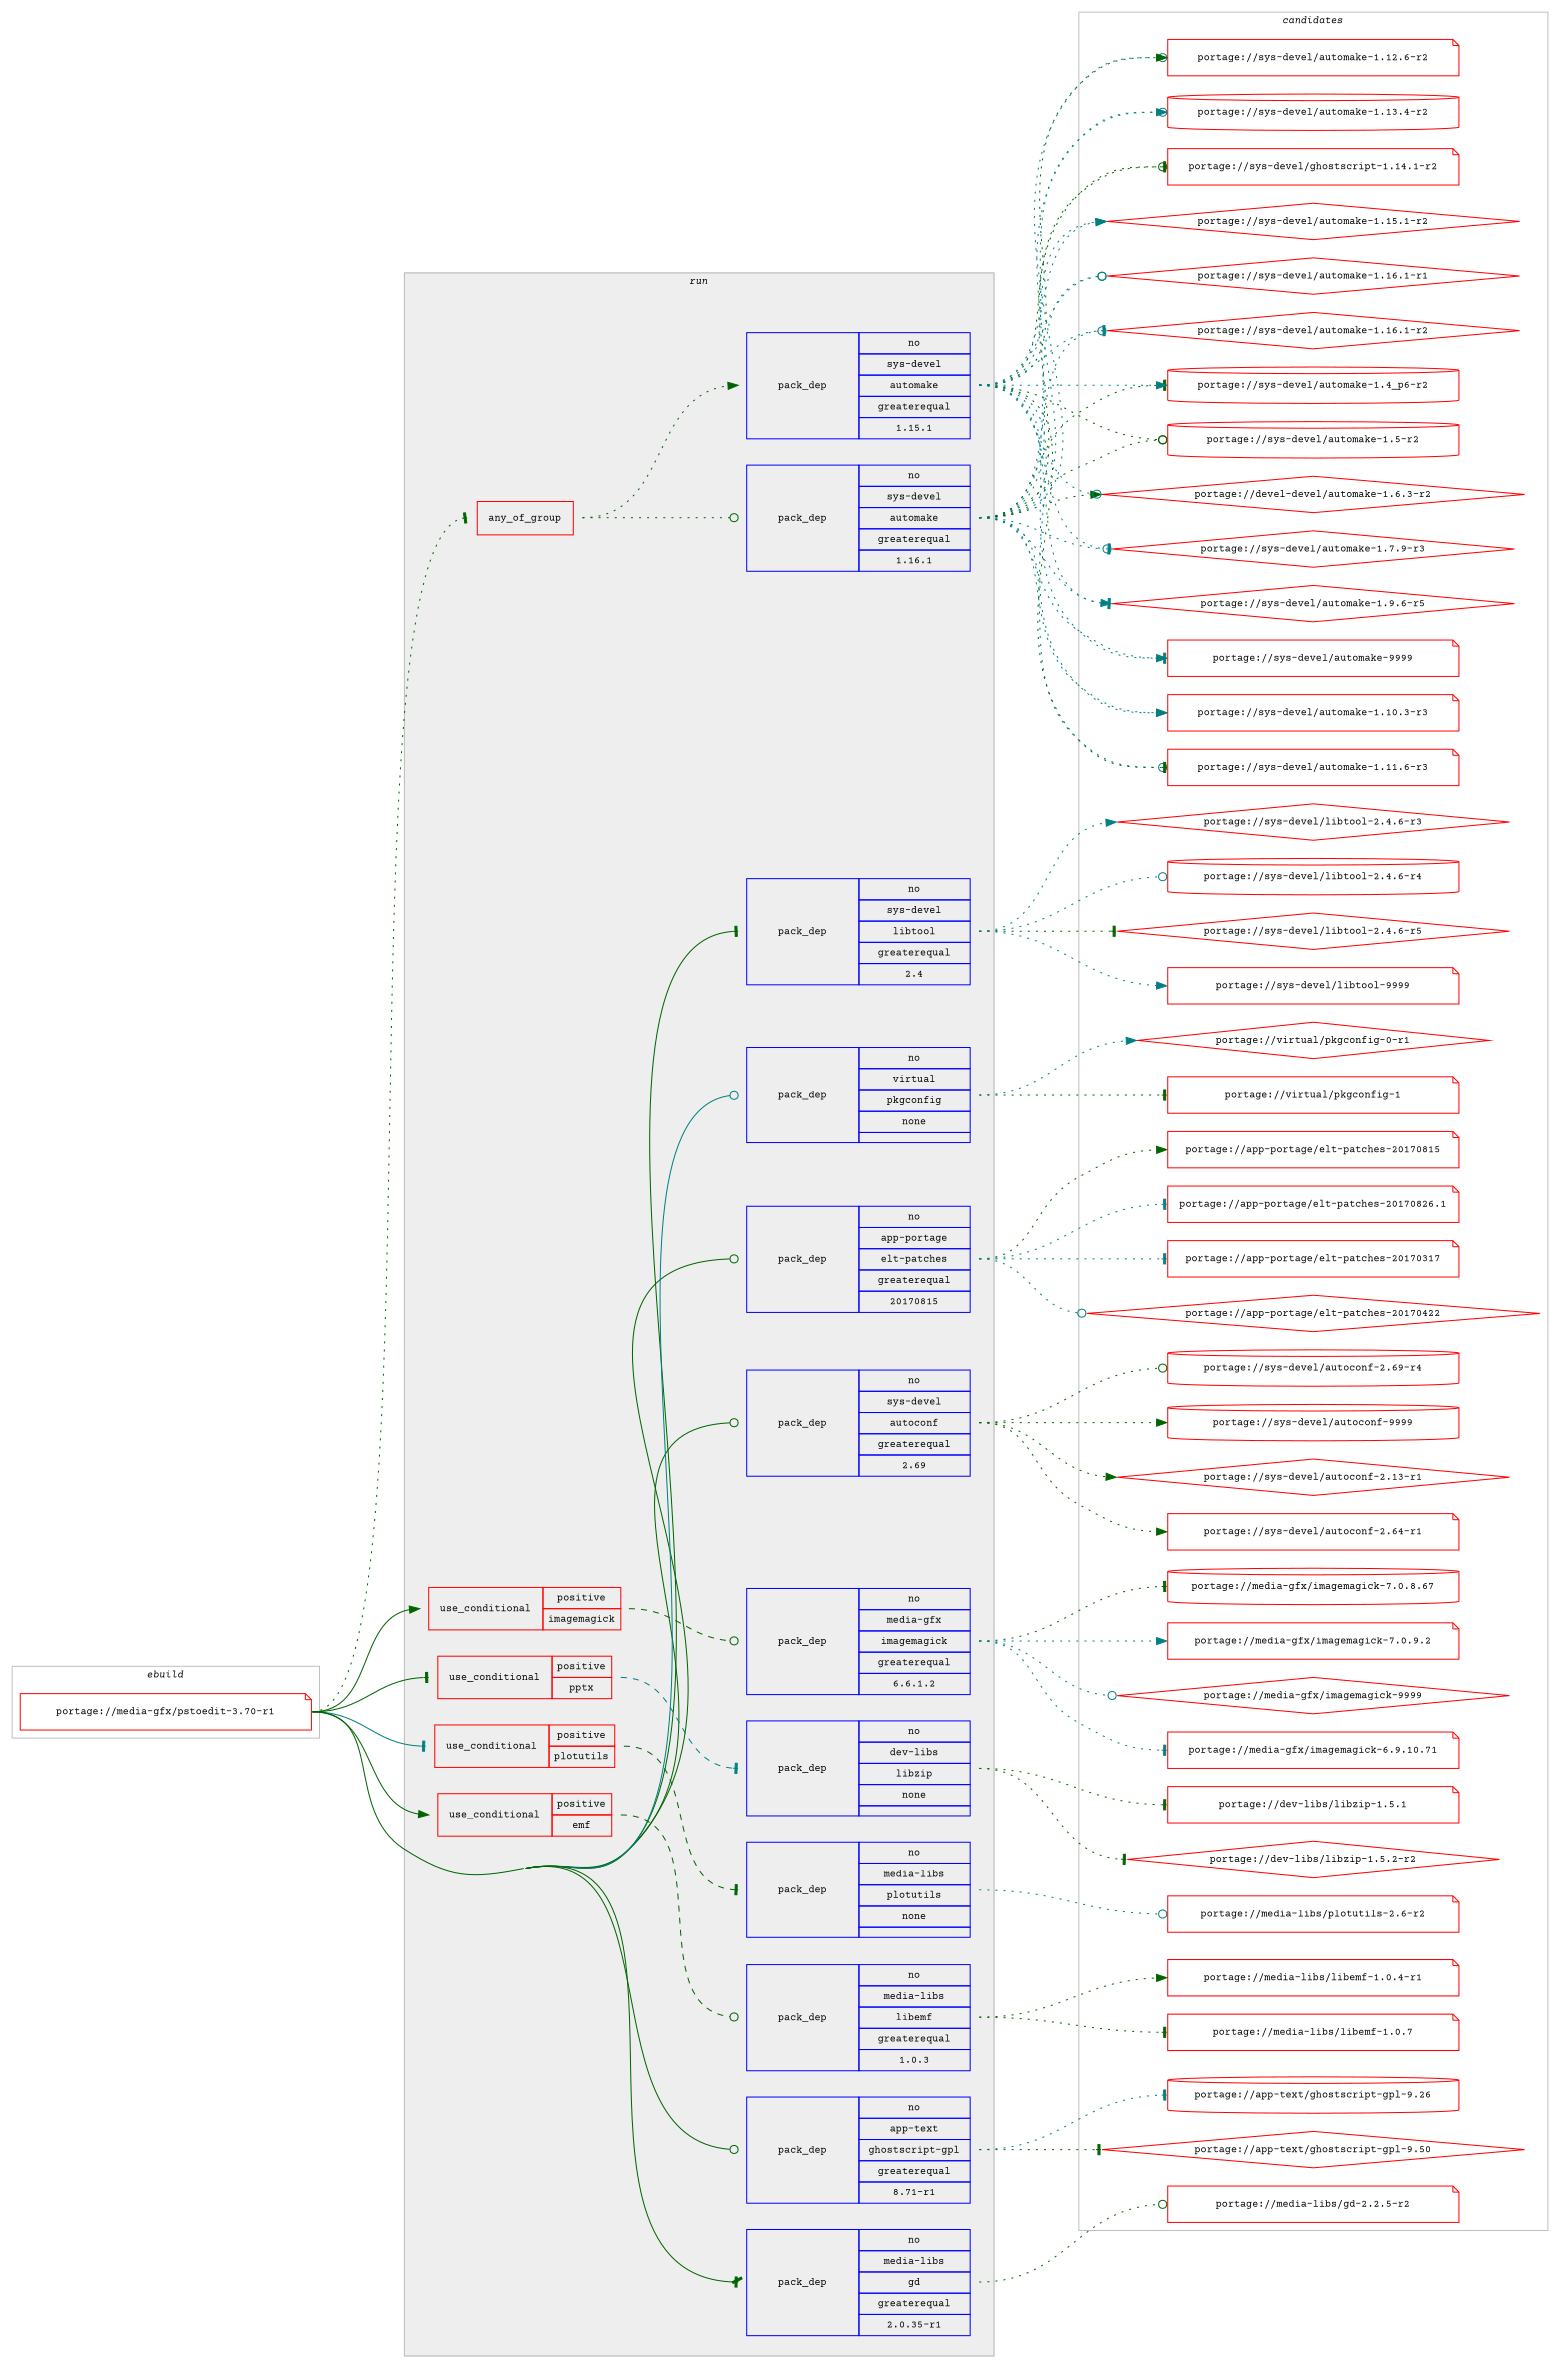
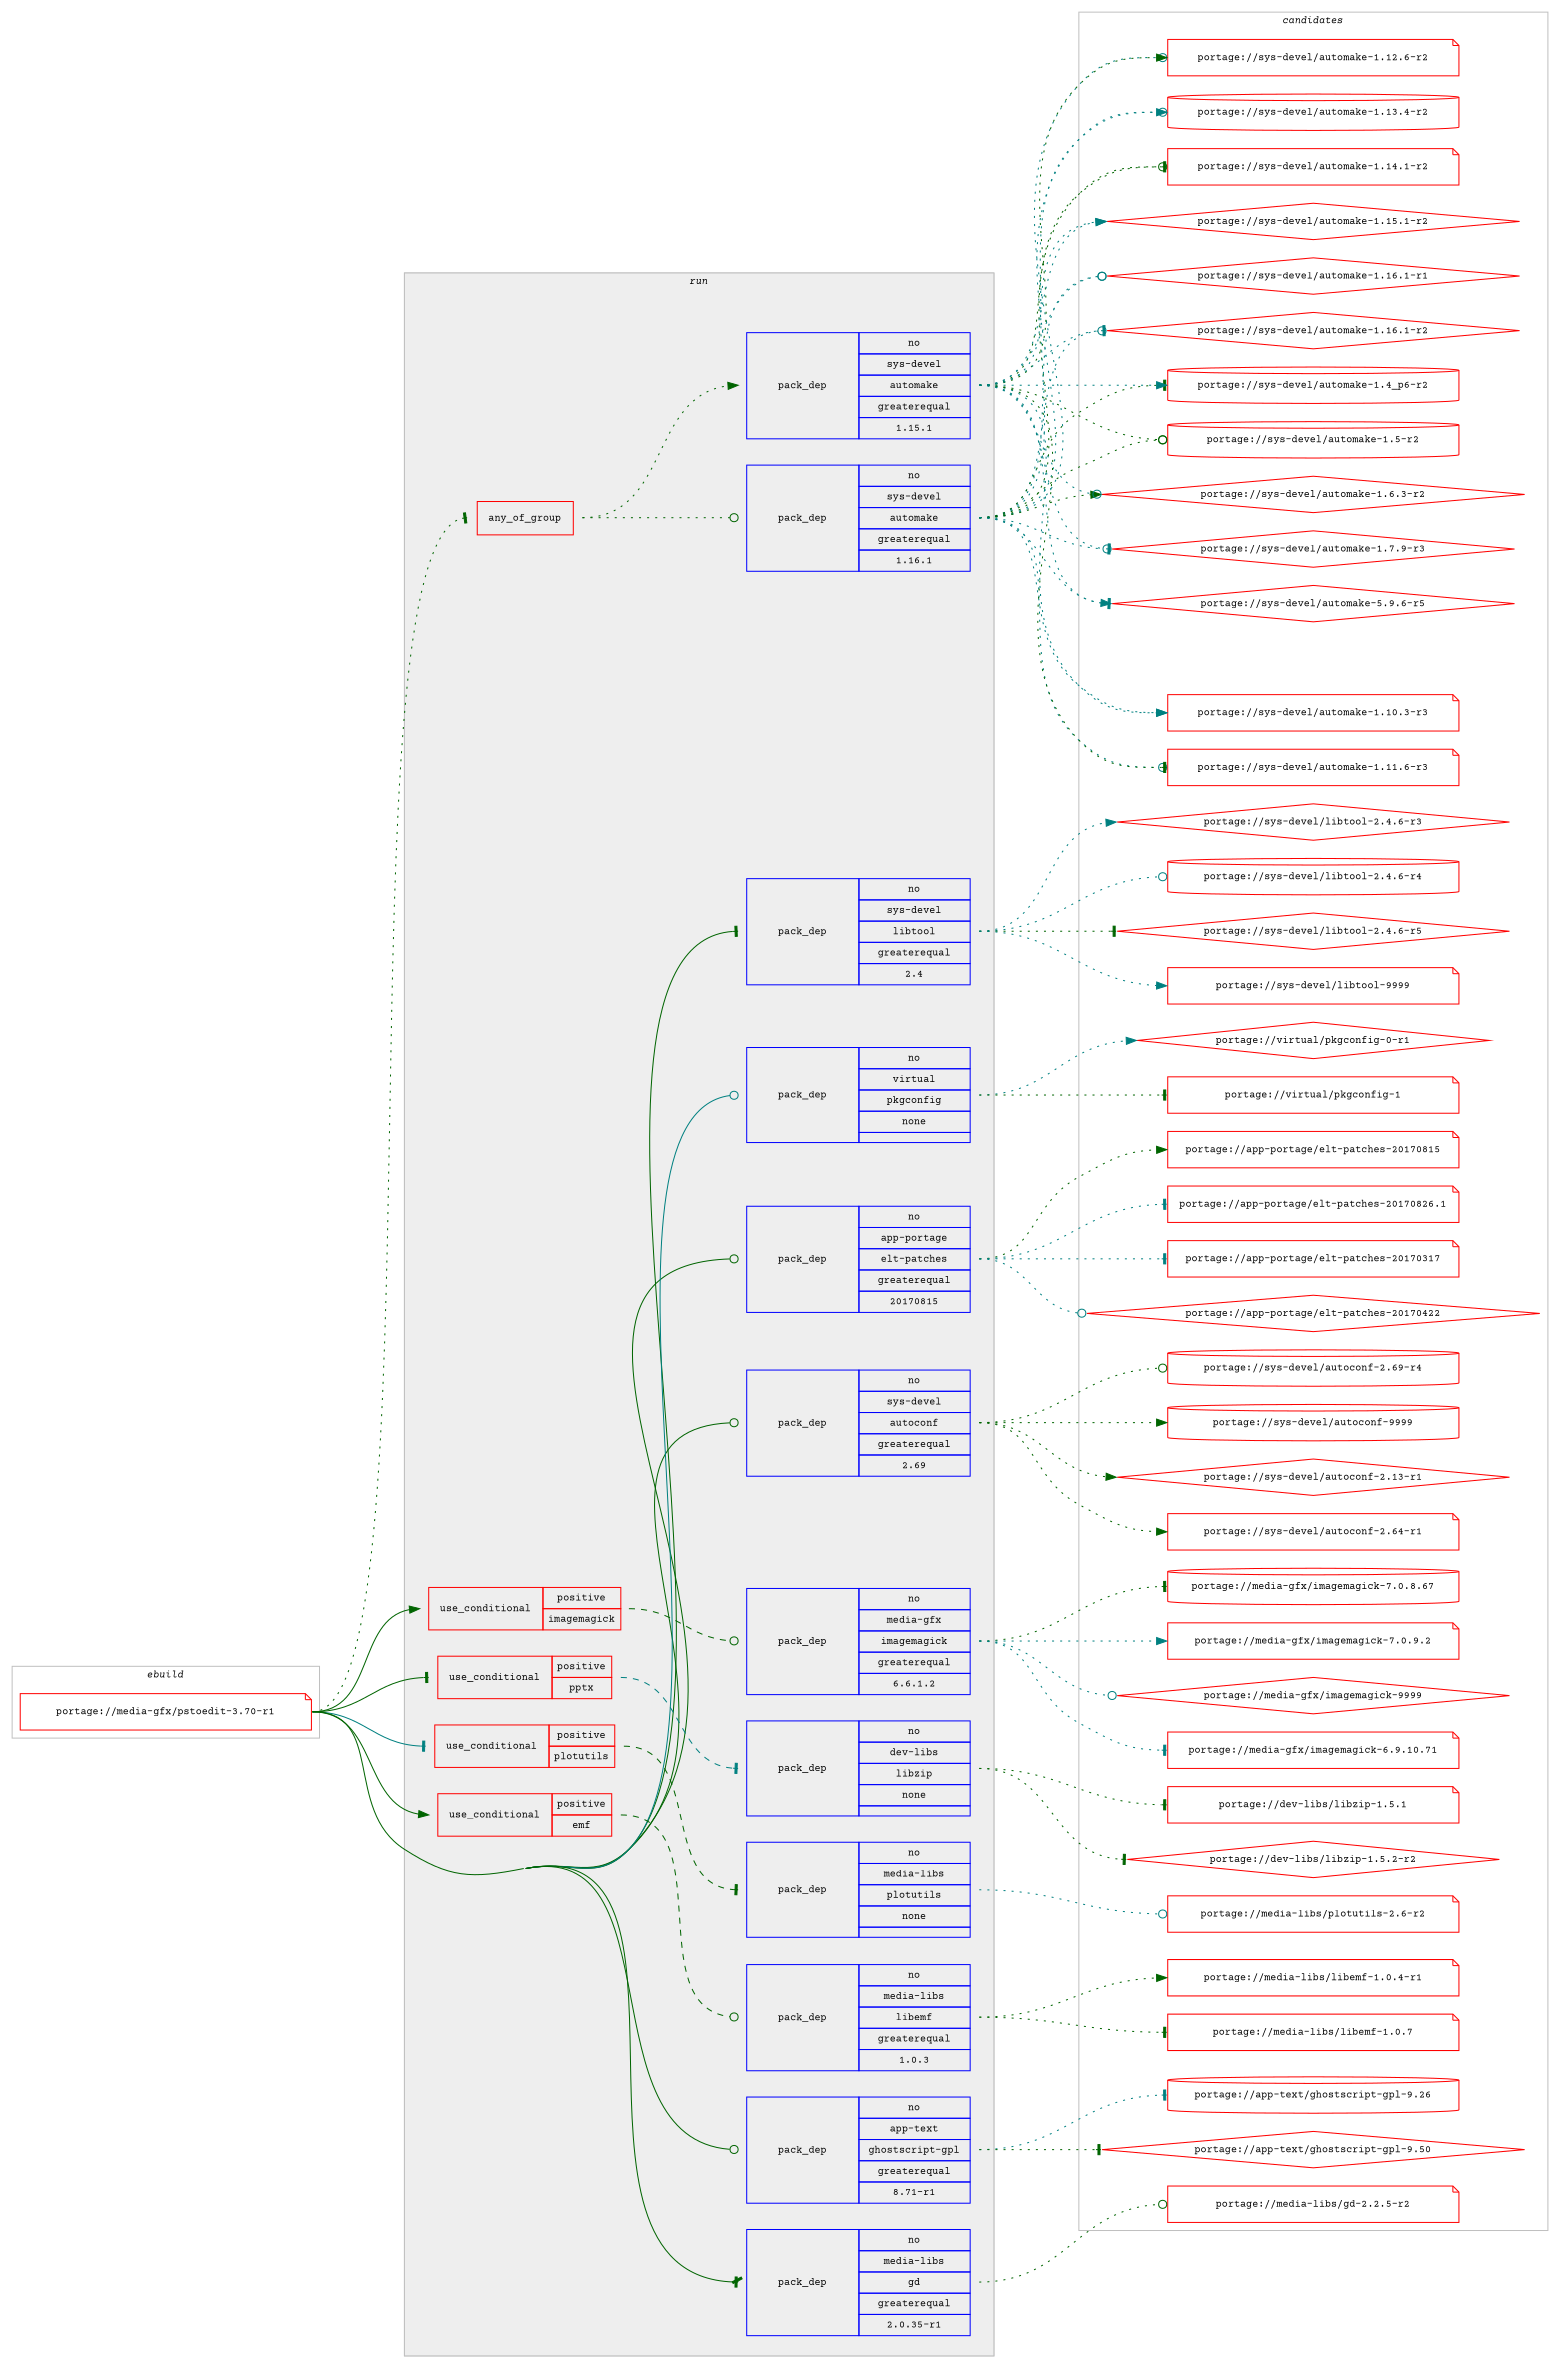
(1313, 167) -> (1313, 167)
(1313, 494) -> (1313, 494)
(1313, 604) -> (1313, 604)
(1313, 658) -> none
